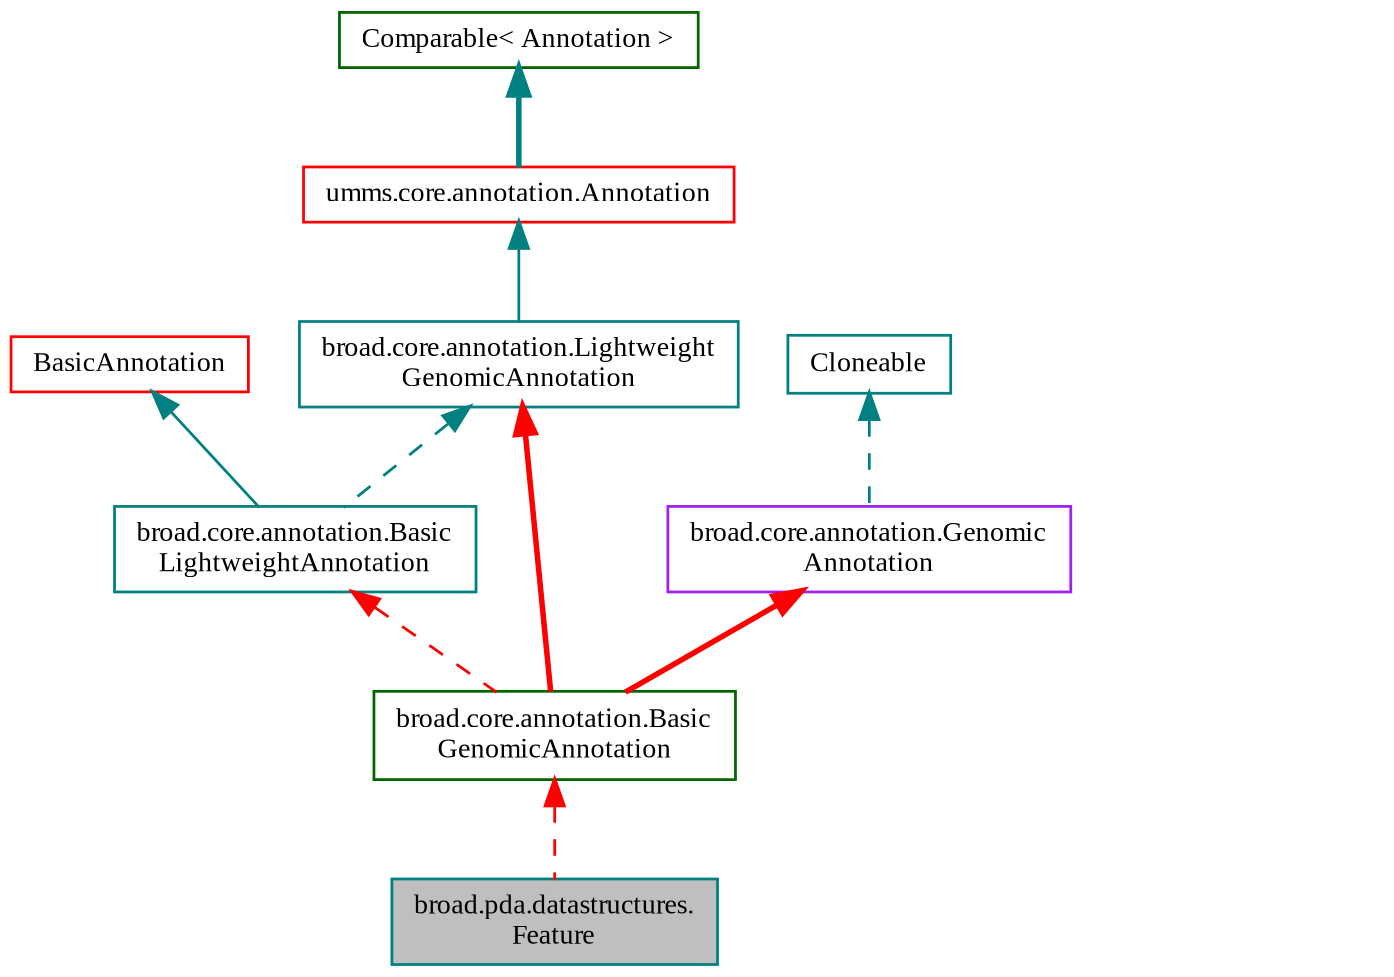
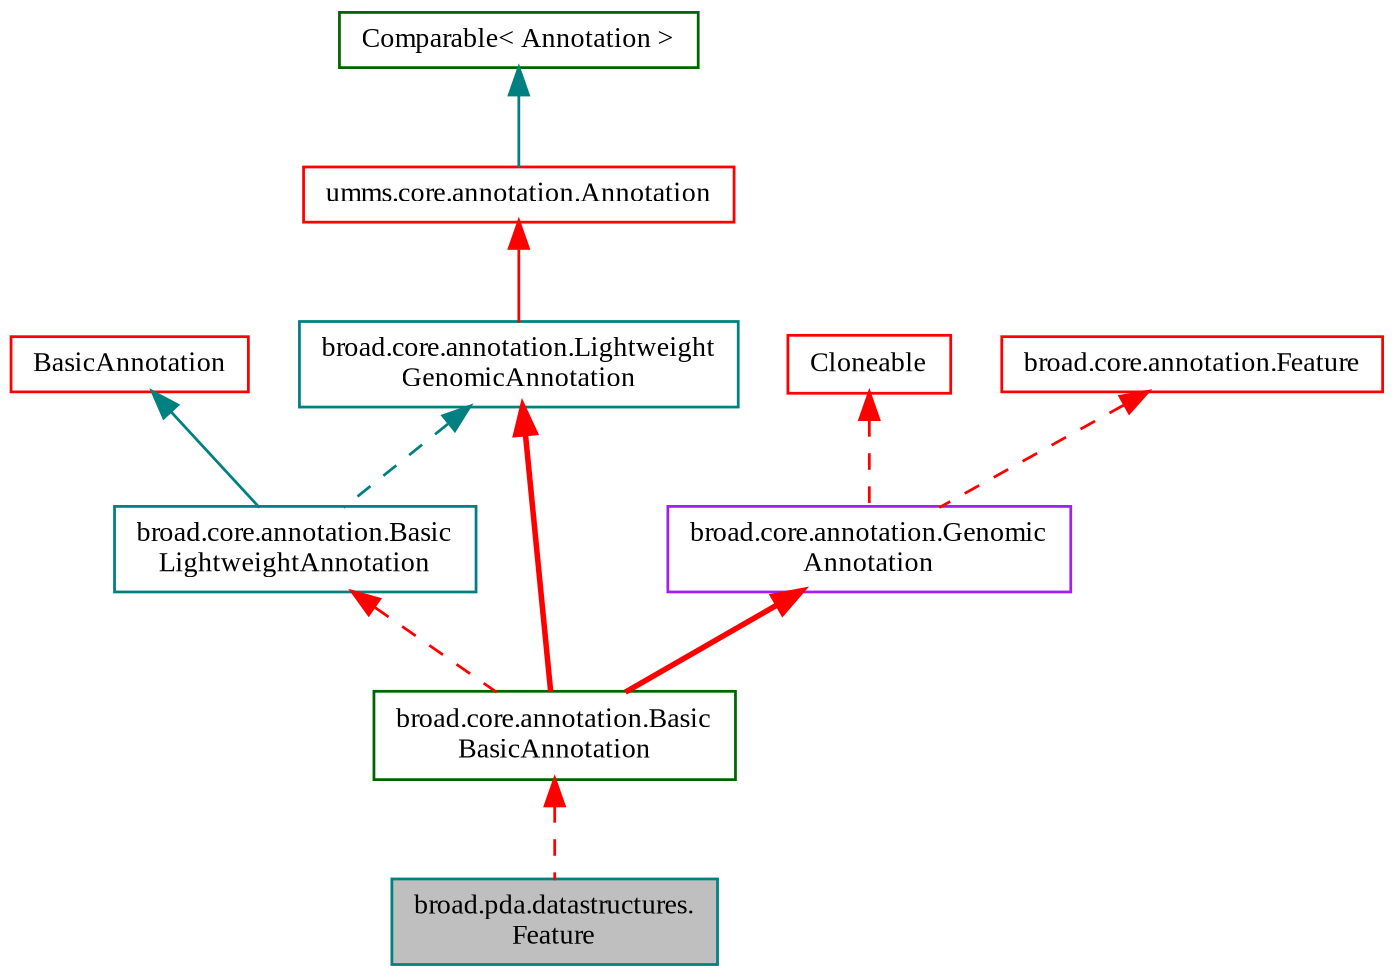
(519, 132) -> (519, 132)
(519, 286) -> (519, 286)
(869, 364) -> (869, 364)
none -> (1192, 364)
(869, 463) -> (869, 463)
(555, 735) -> (555, 735)
